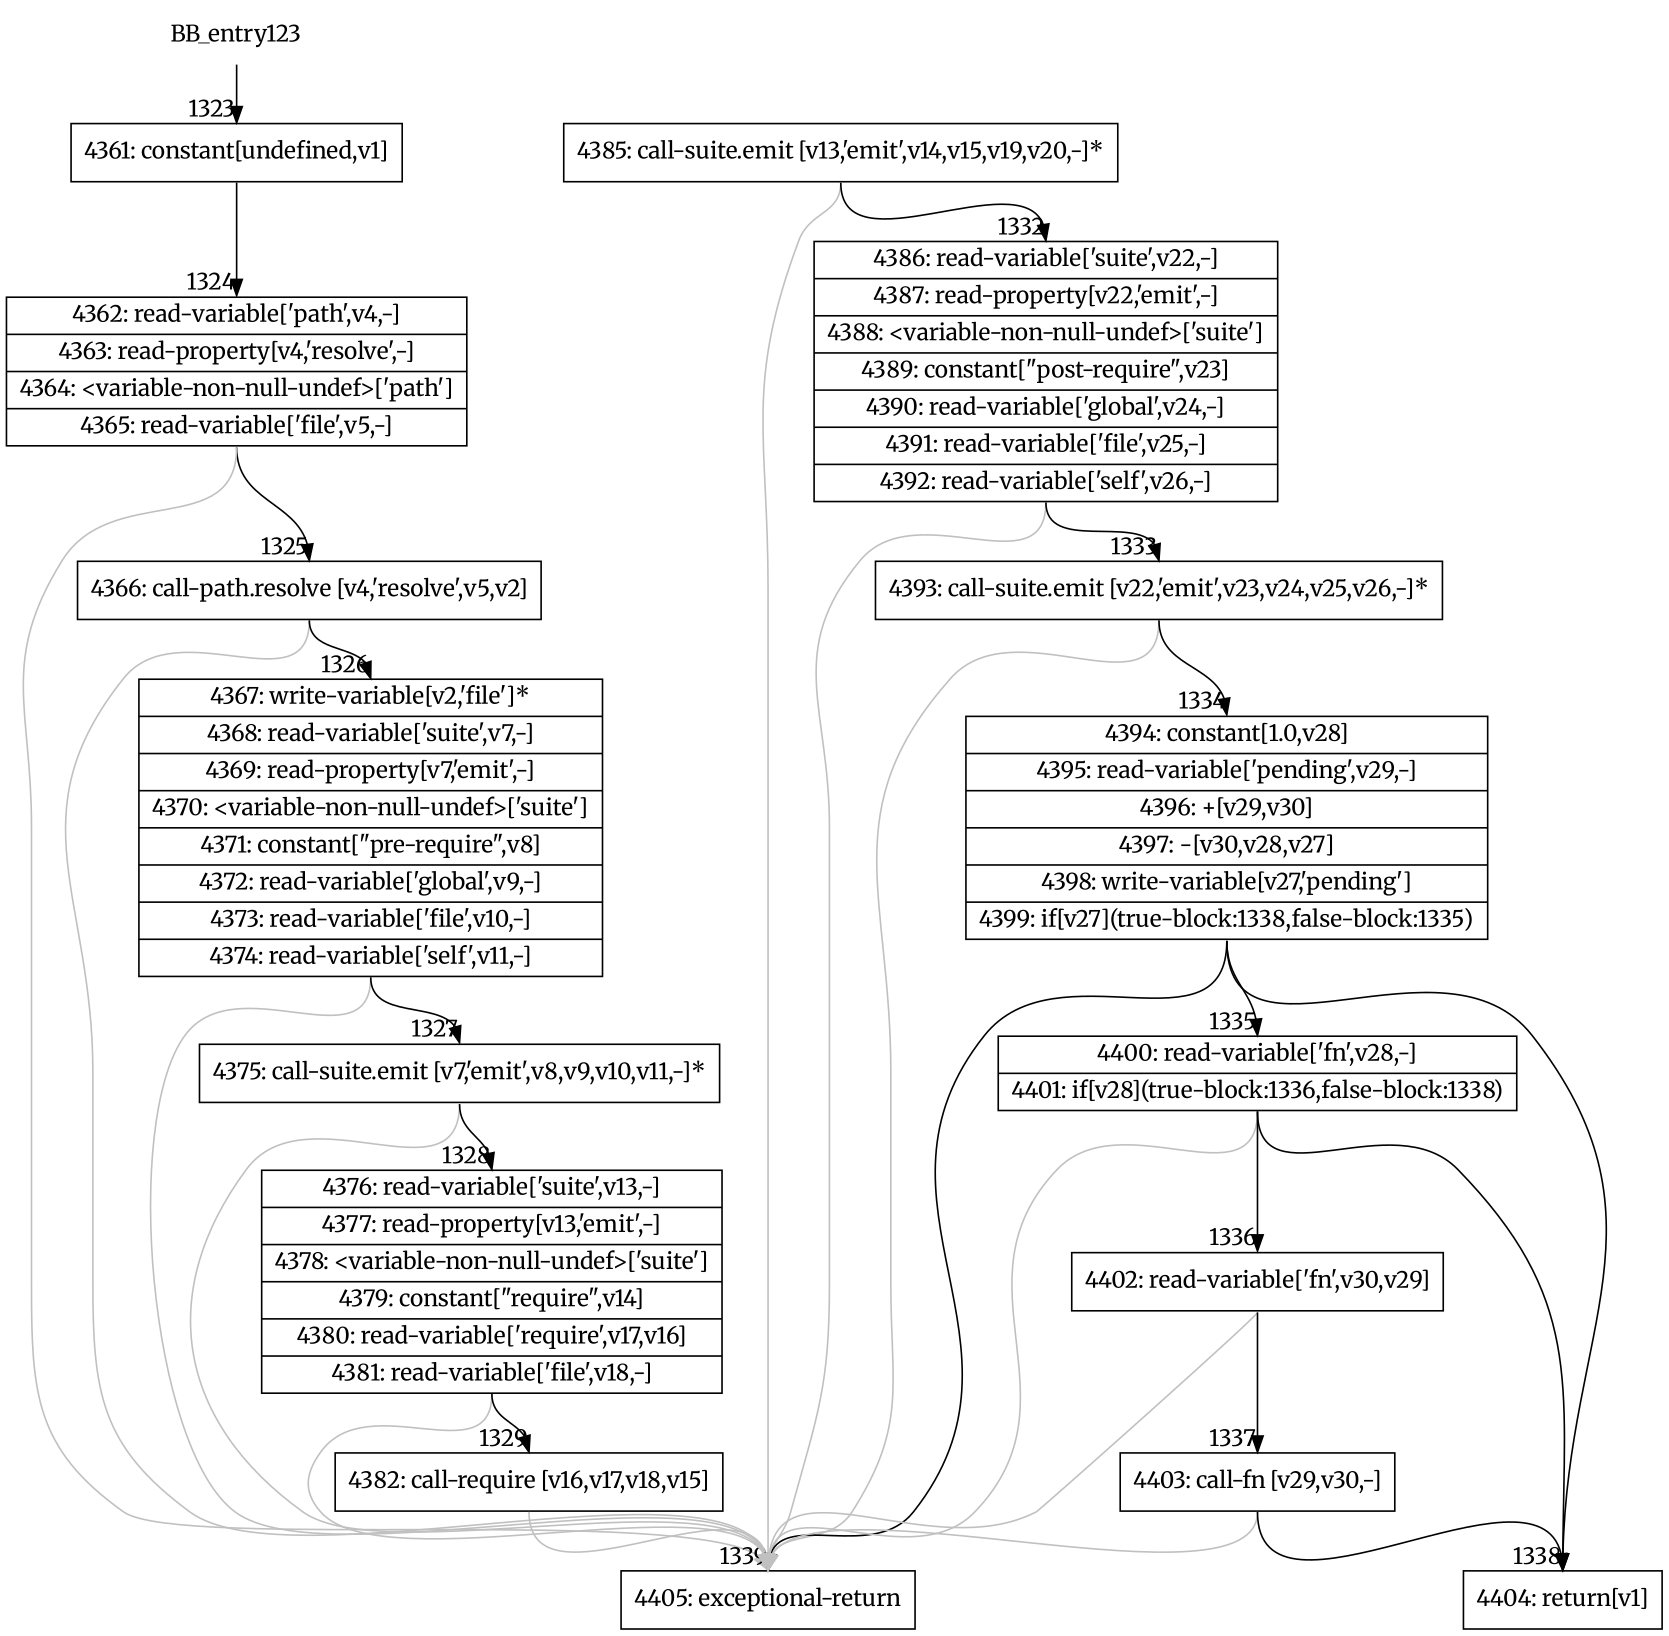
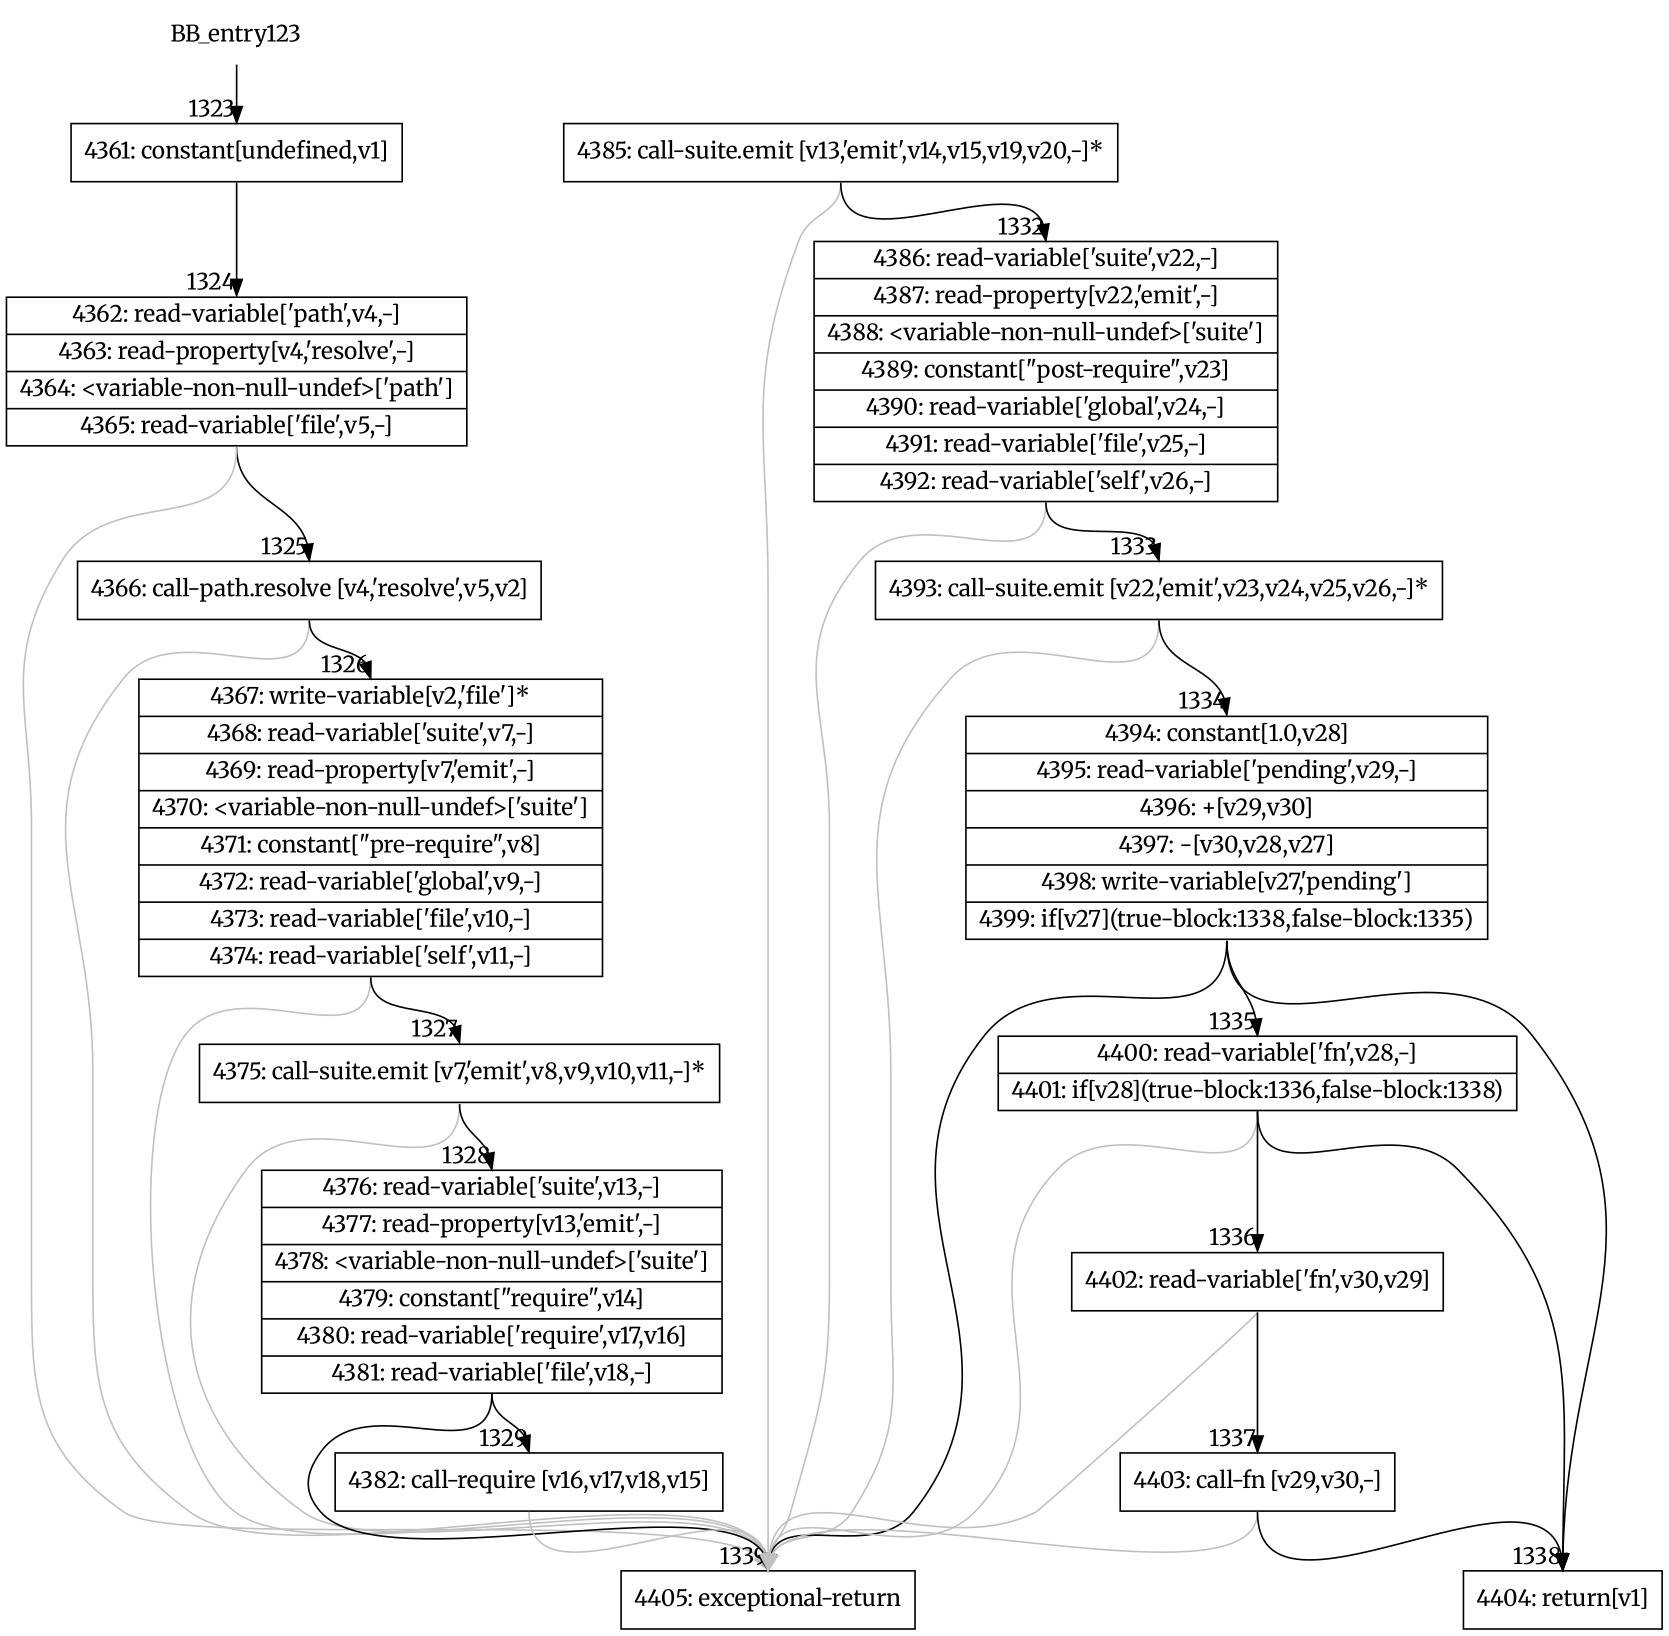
(313, 1500) -> (313, 1500)
